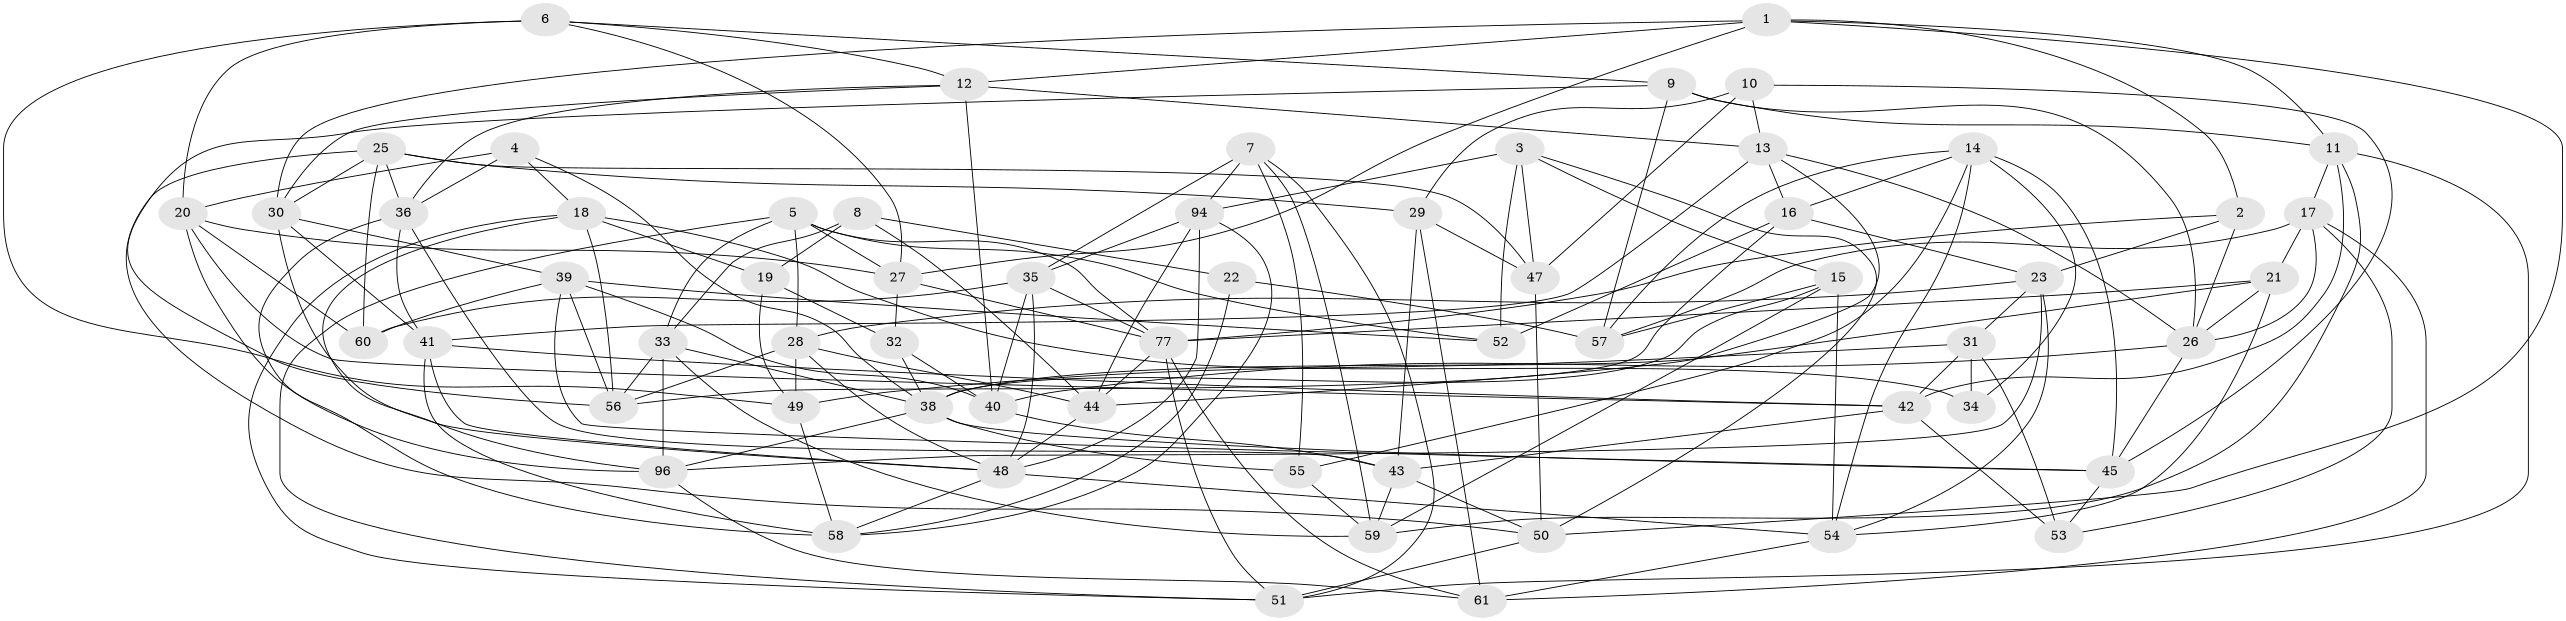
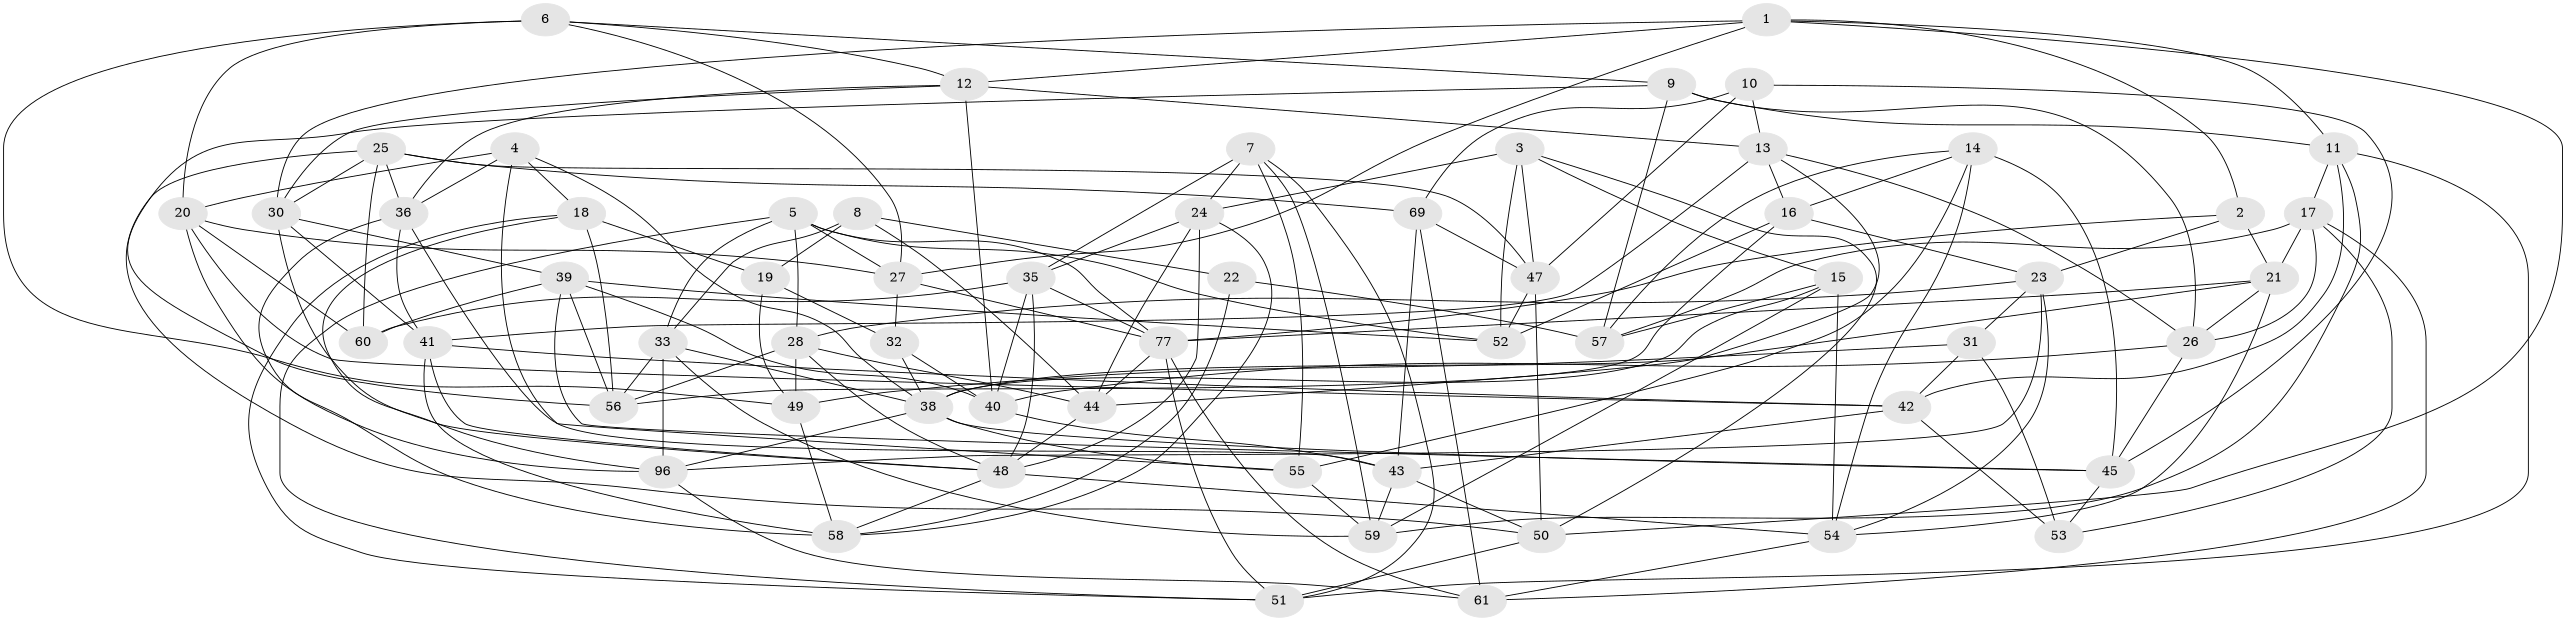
(1200, 214) -> (1200, 214)
(1418, 214) -> (1418, 214)
(2216, 278) -> (2257, 246)
none -> (1517, 312)
(1971, 407) -> none
none -> (779, 439)
